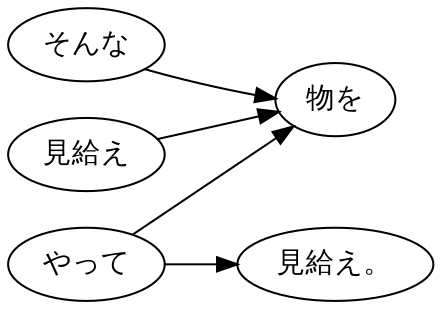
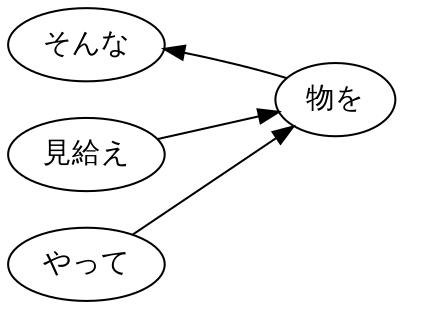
(200, 83) -> (236, 64)
(335, 264) -> none
